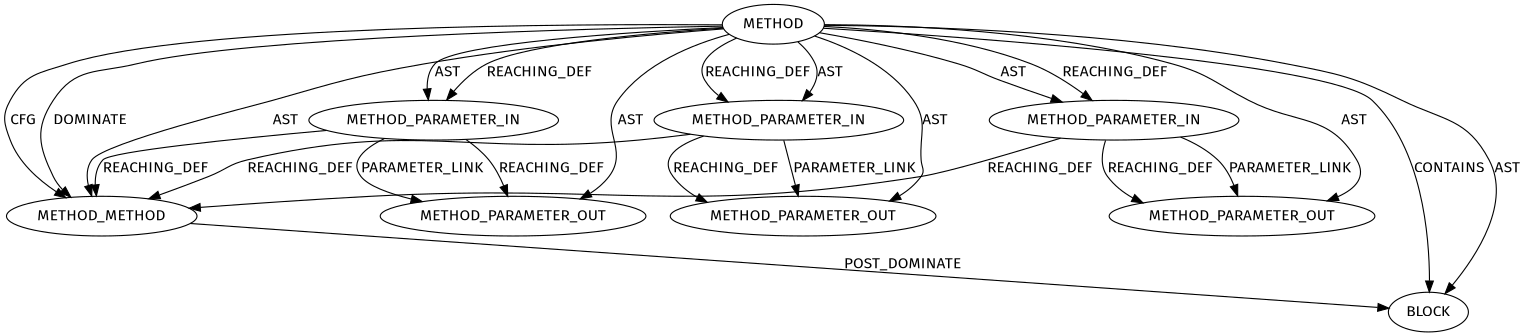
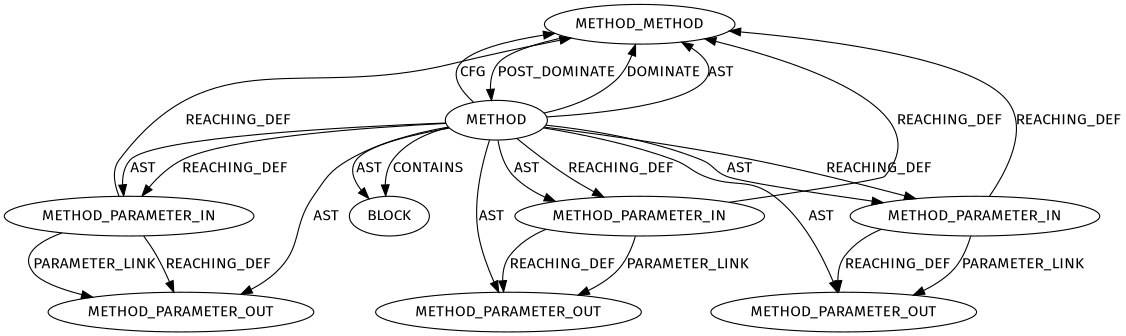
(784, 265) -> (502, 60)
